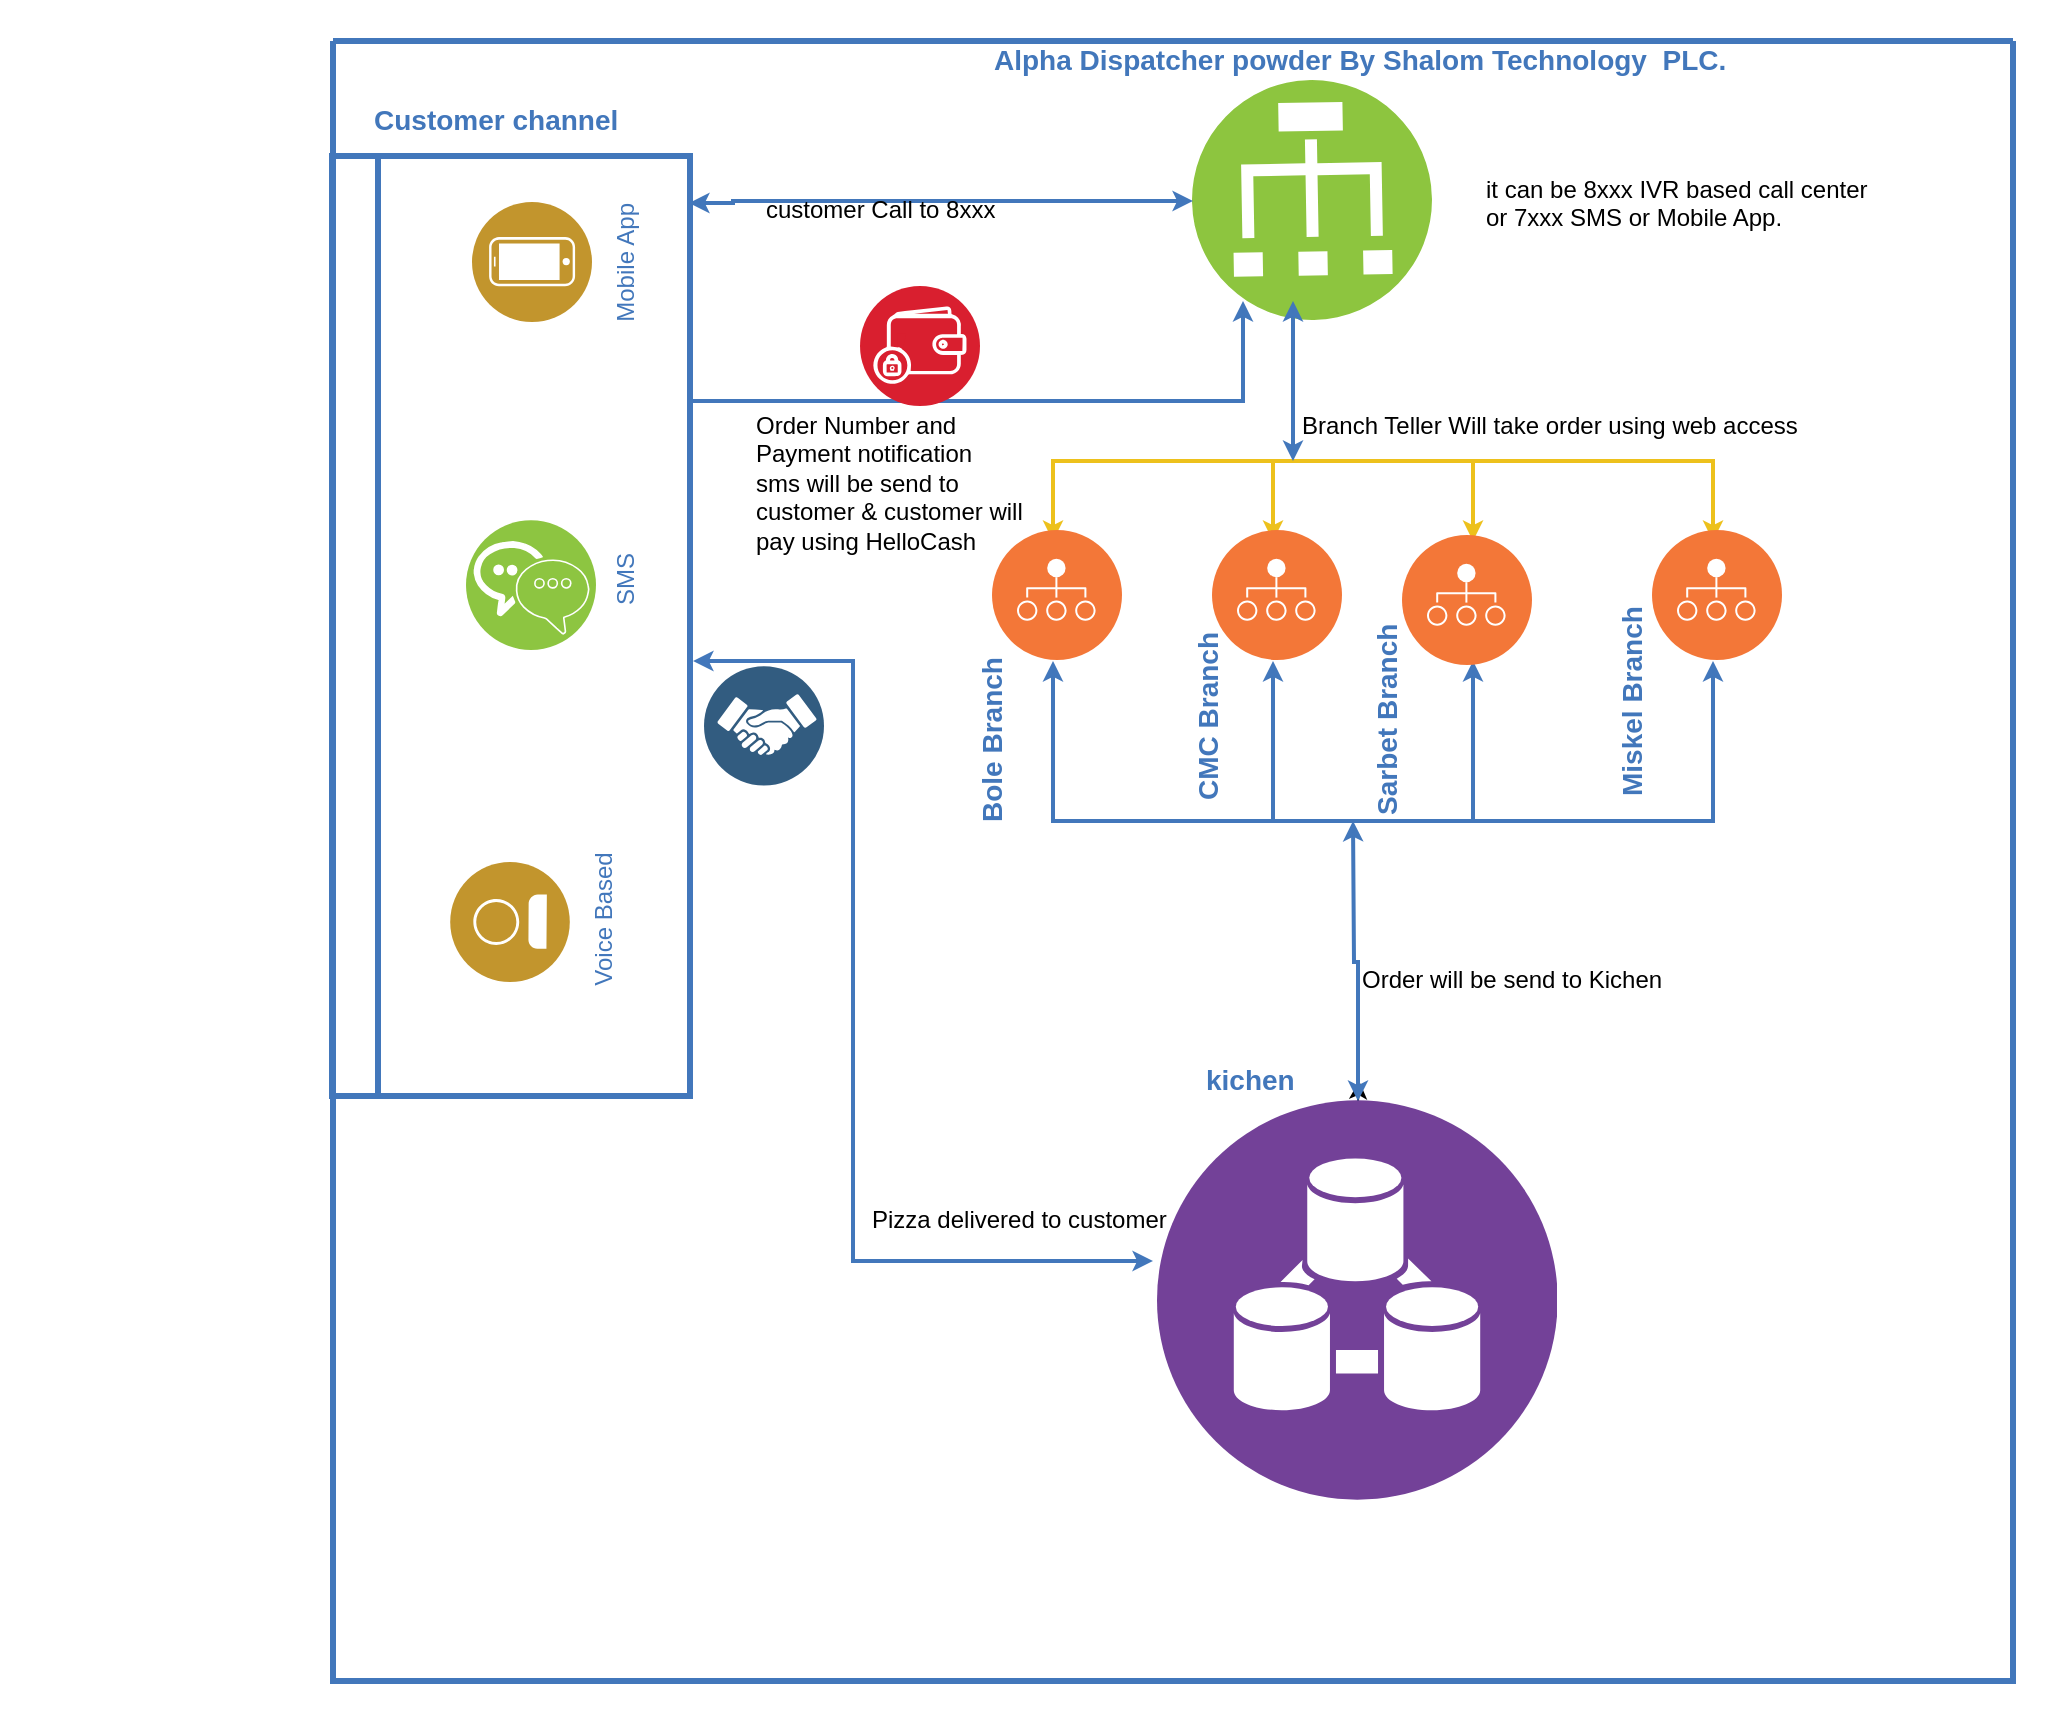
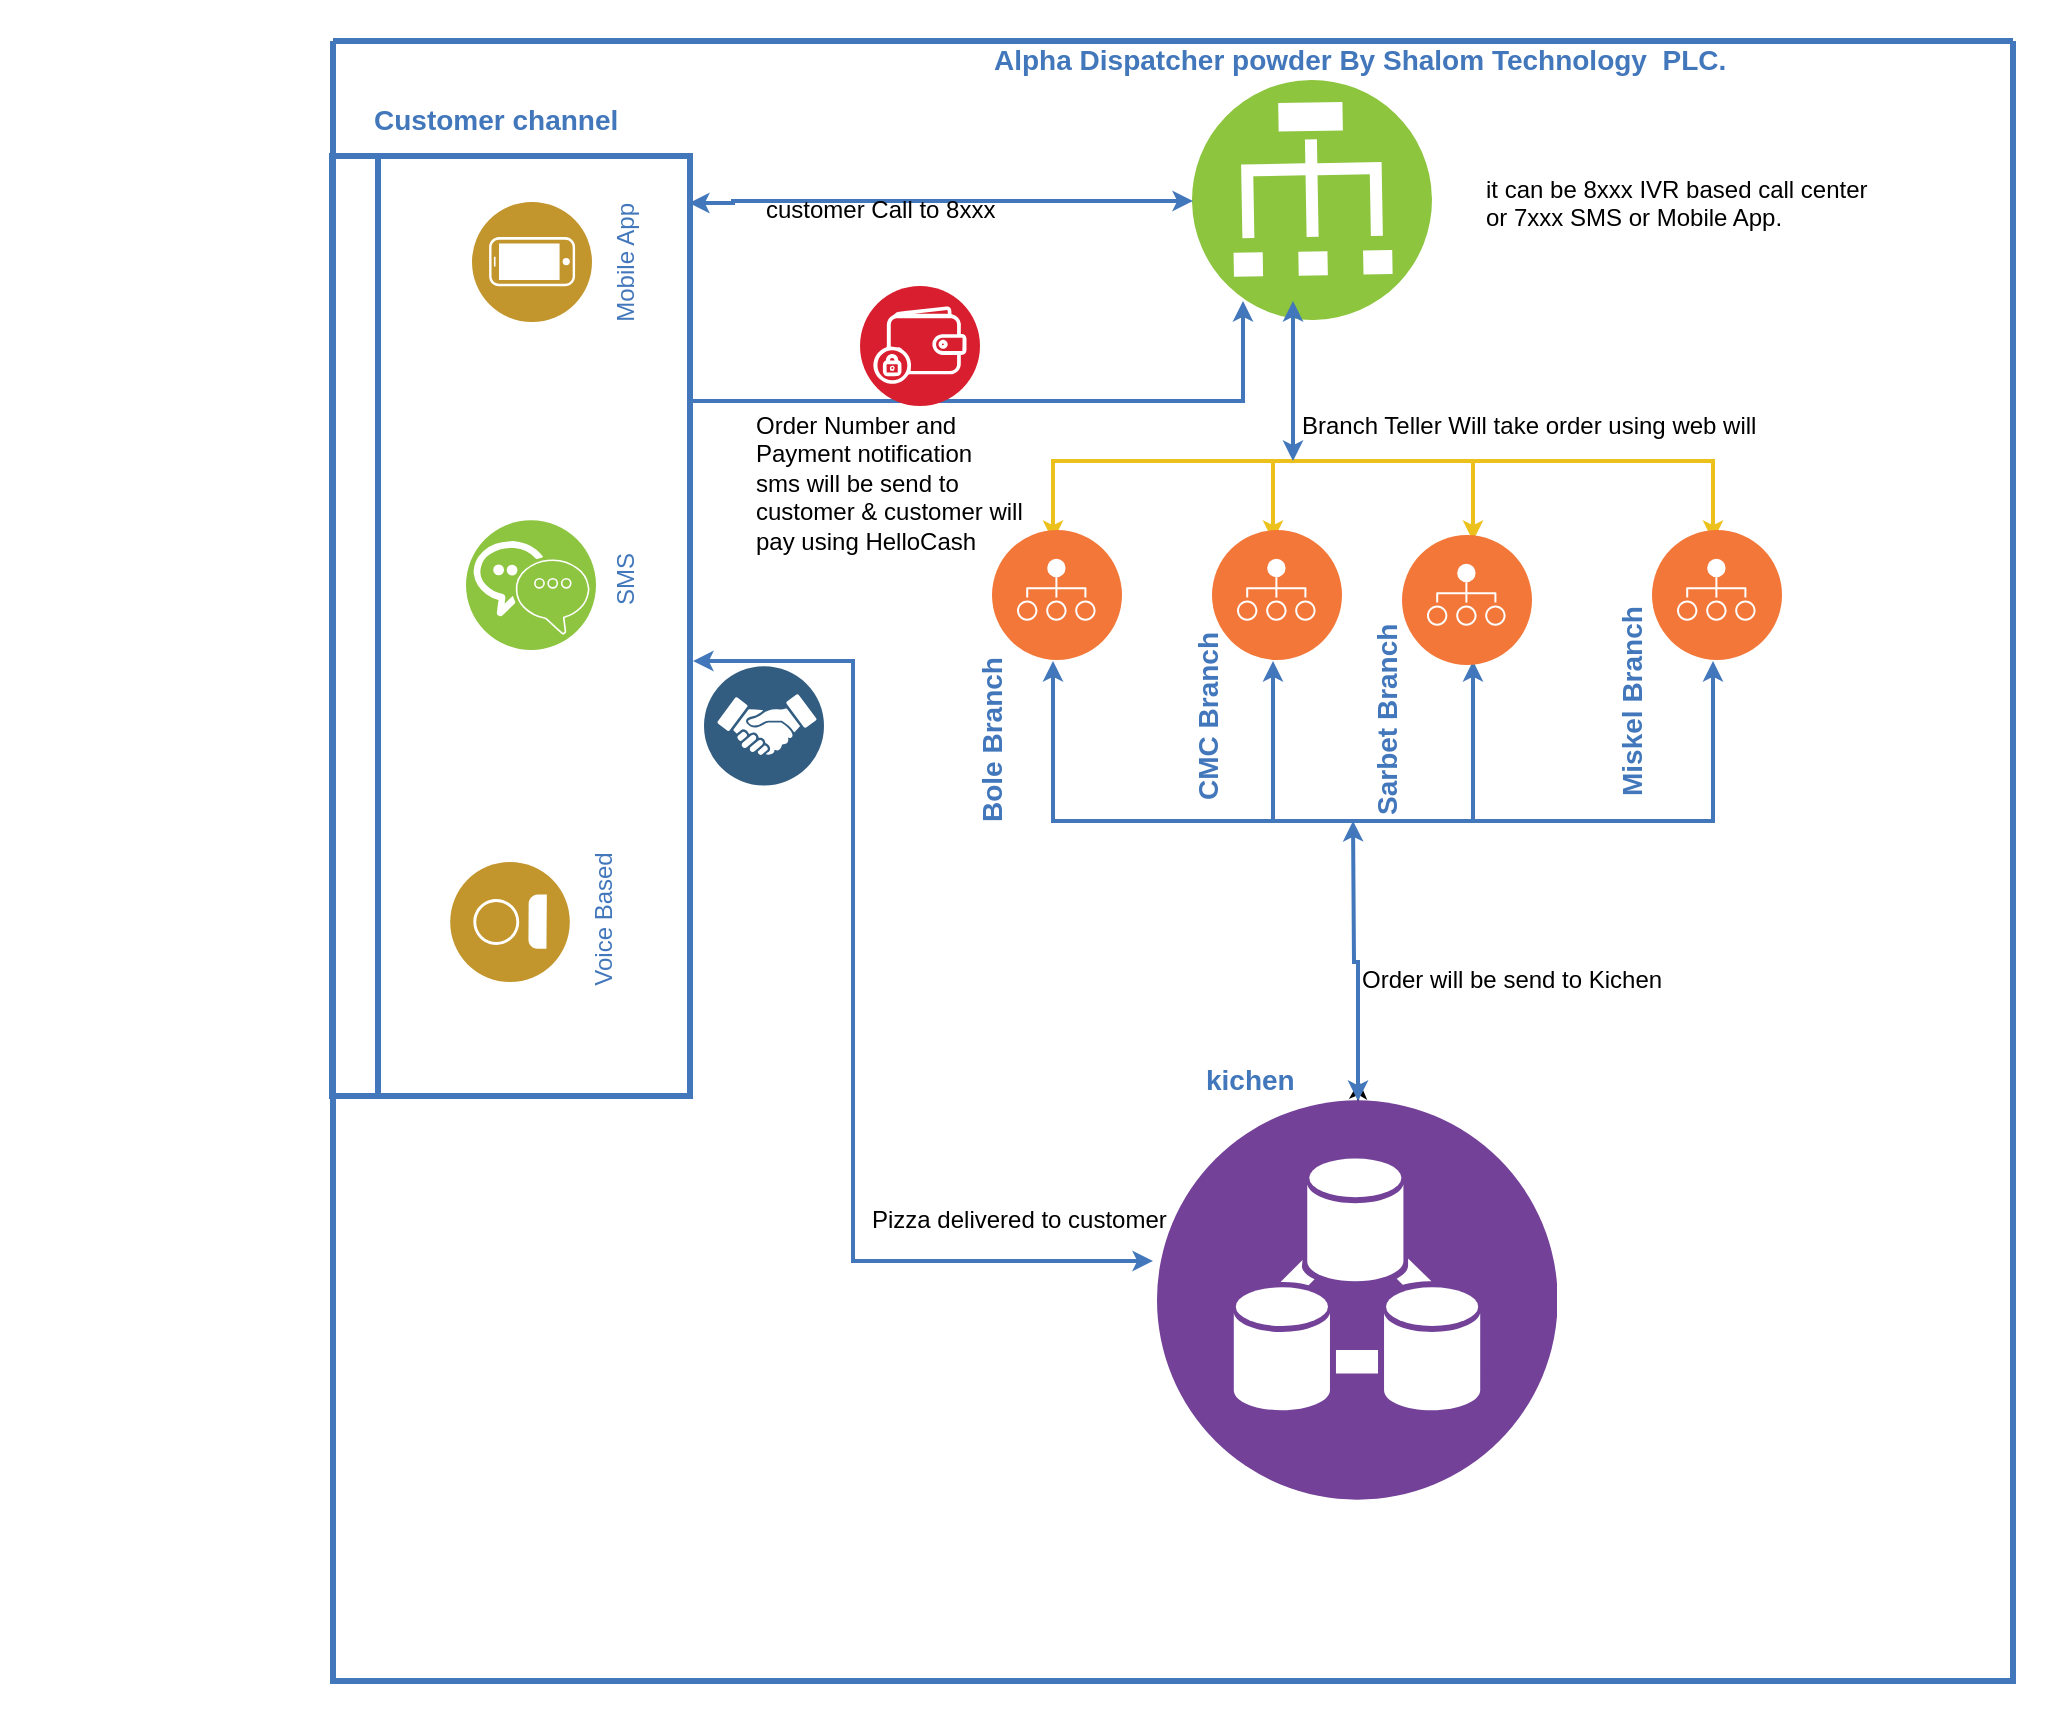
(1572, 427) -> (1549, 427)
